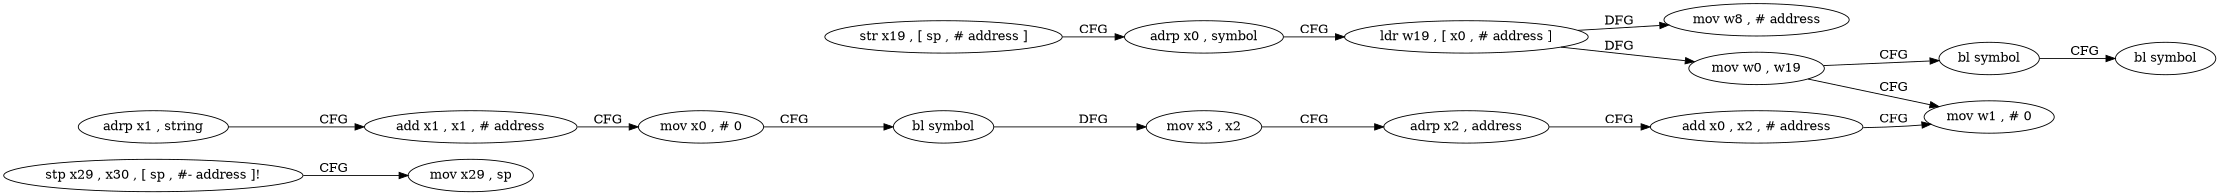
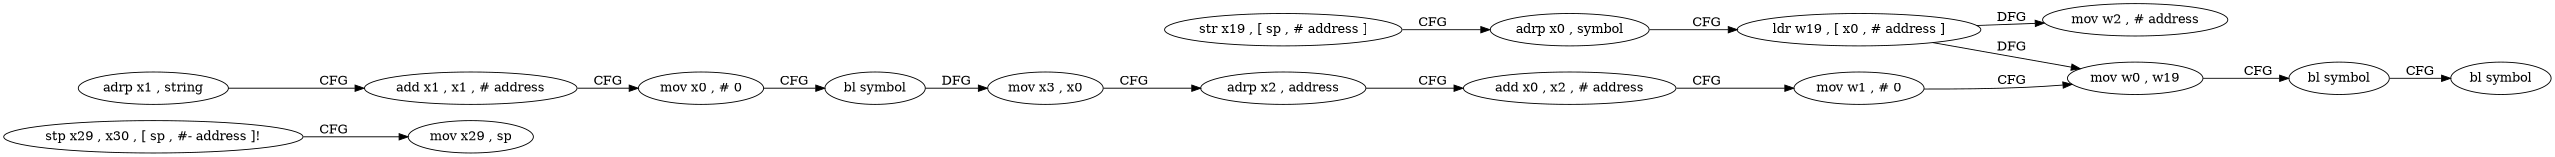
(1757, 20) -> (2135, 20)
(1869, 92) -> (1993, 88)
(1204, 127) -> (1045, 88)
